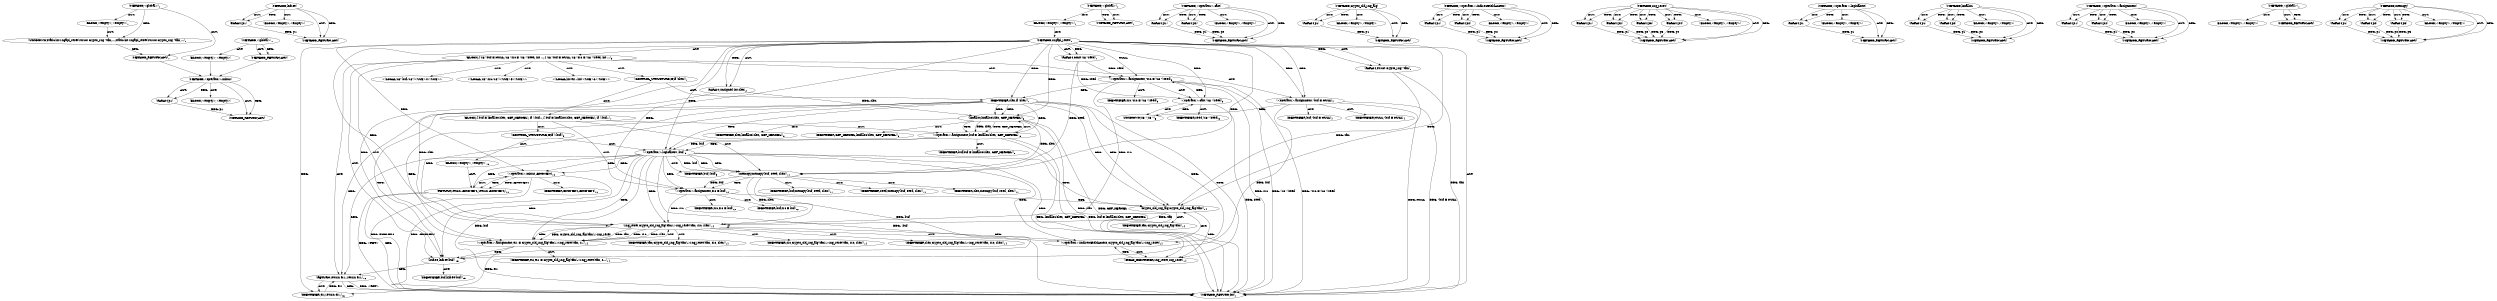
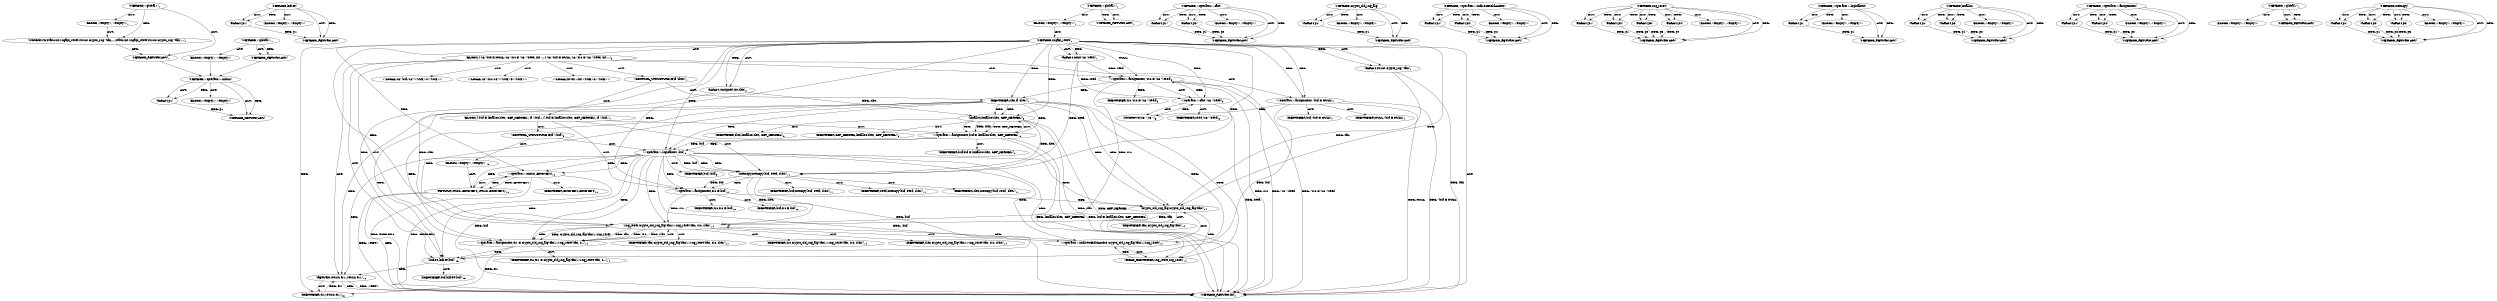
(1142, 90) -> (1142, 90)
